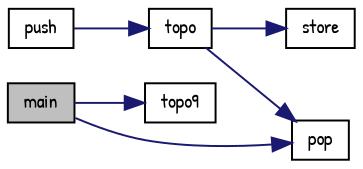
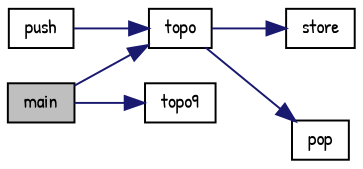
(172, 144) -> (102, 70)
